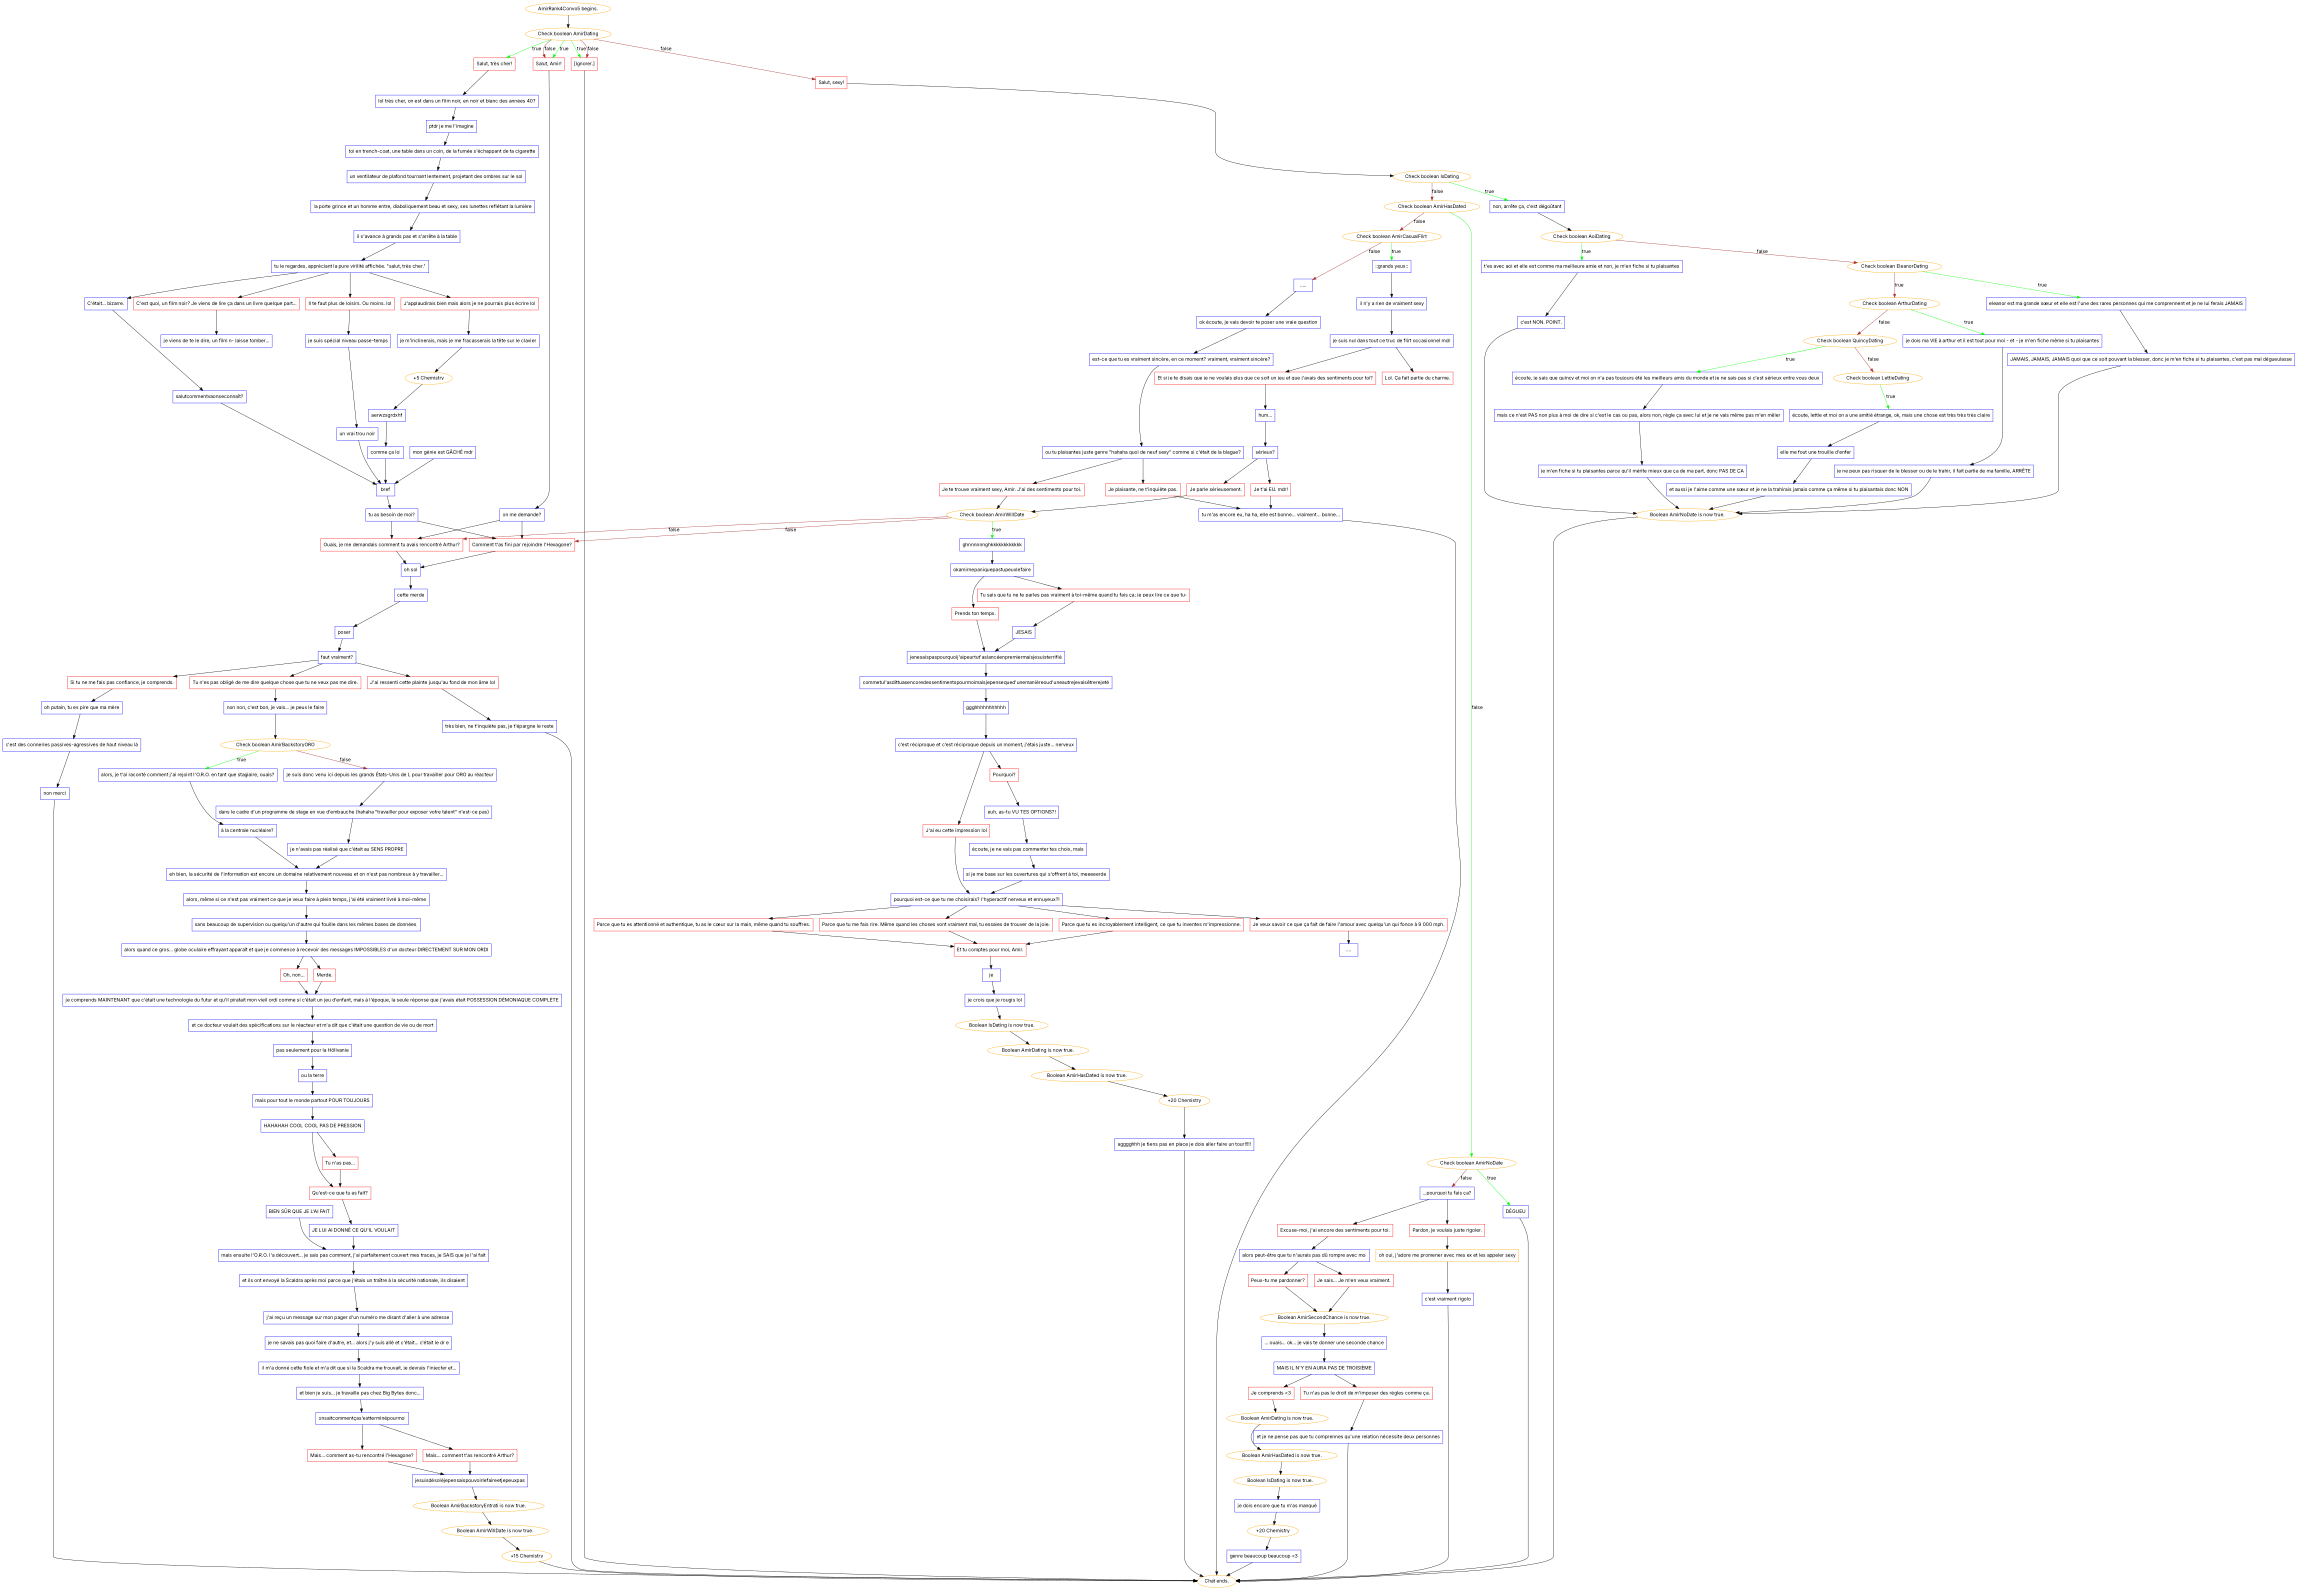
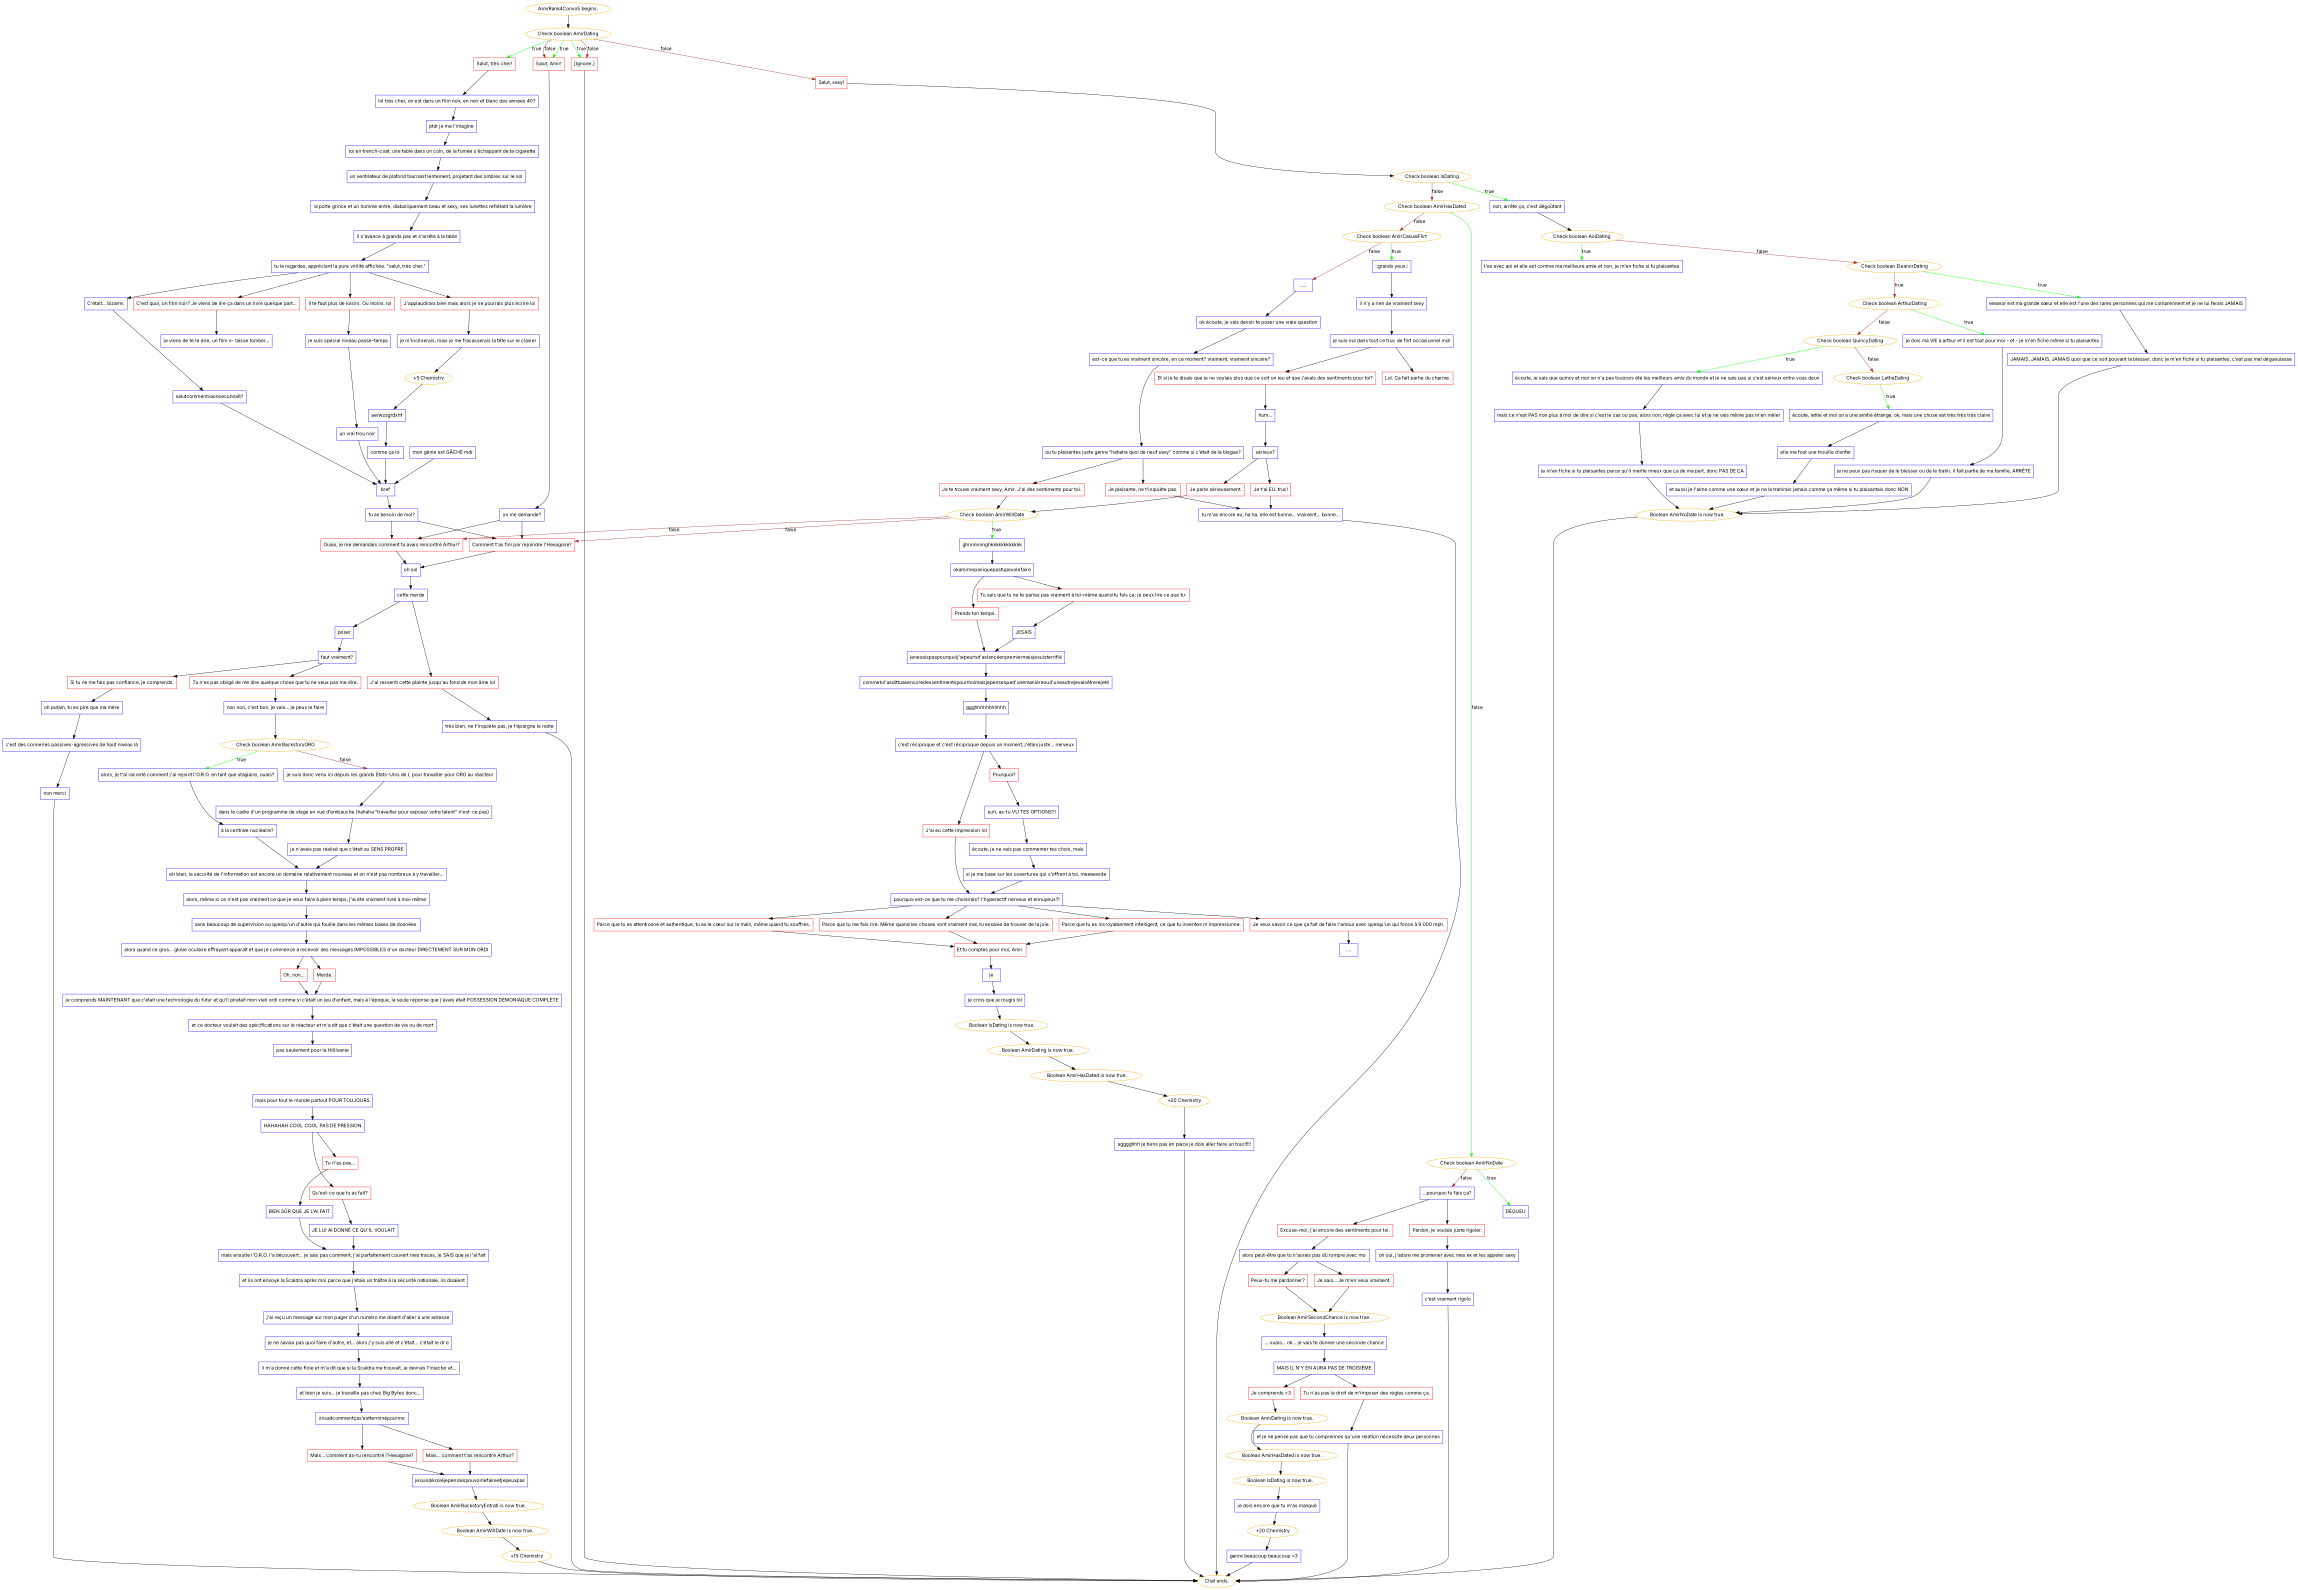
(1541, 322) -> none
(1271, 490) -> (1271, 490)
(381, 669) -> (421, 637)
(313, 1076) -> none
(340, 1176) -> (310, 1182)
(1447, 1256) -> (1447, 1256)
(1528, 1532) -> none
